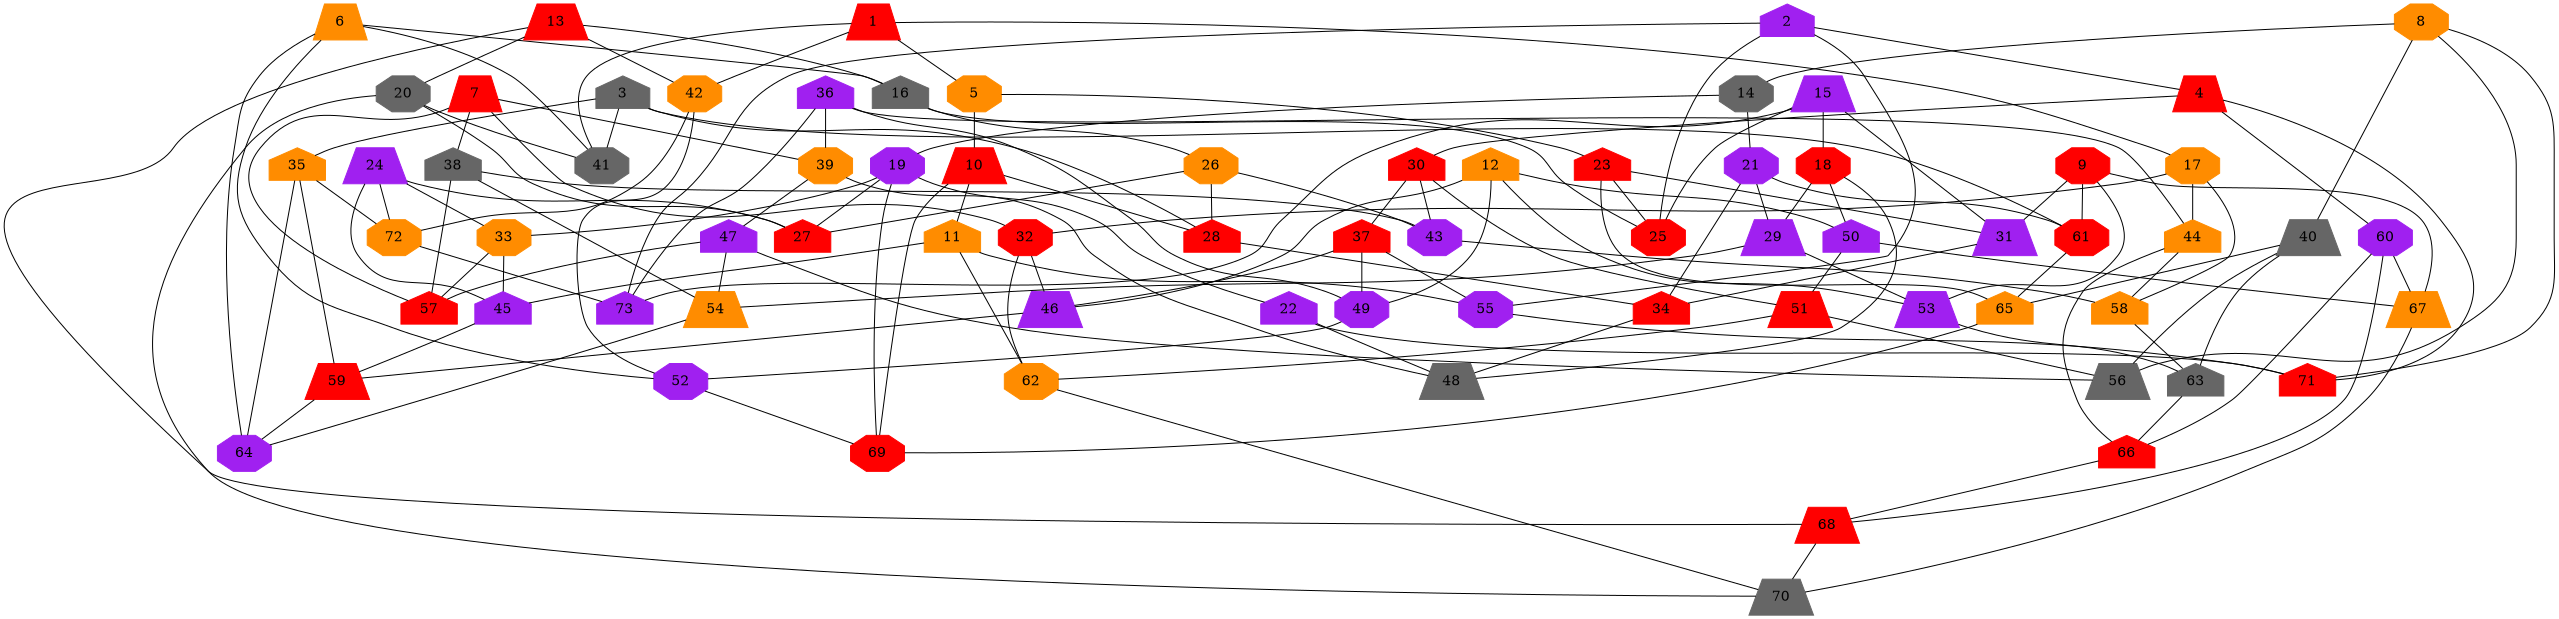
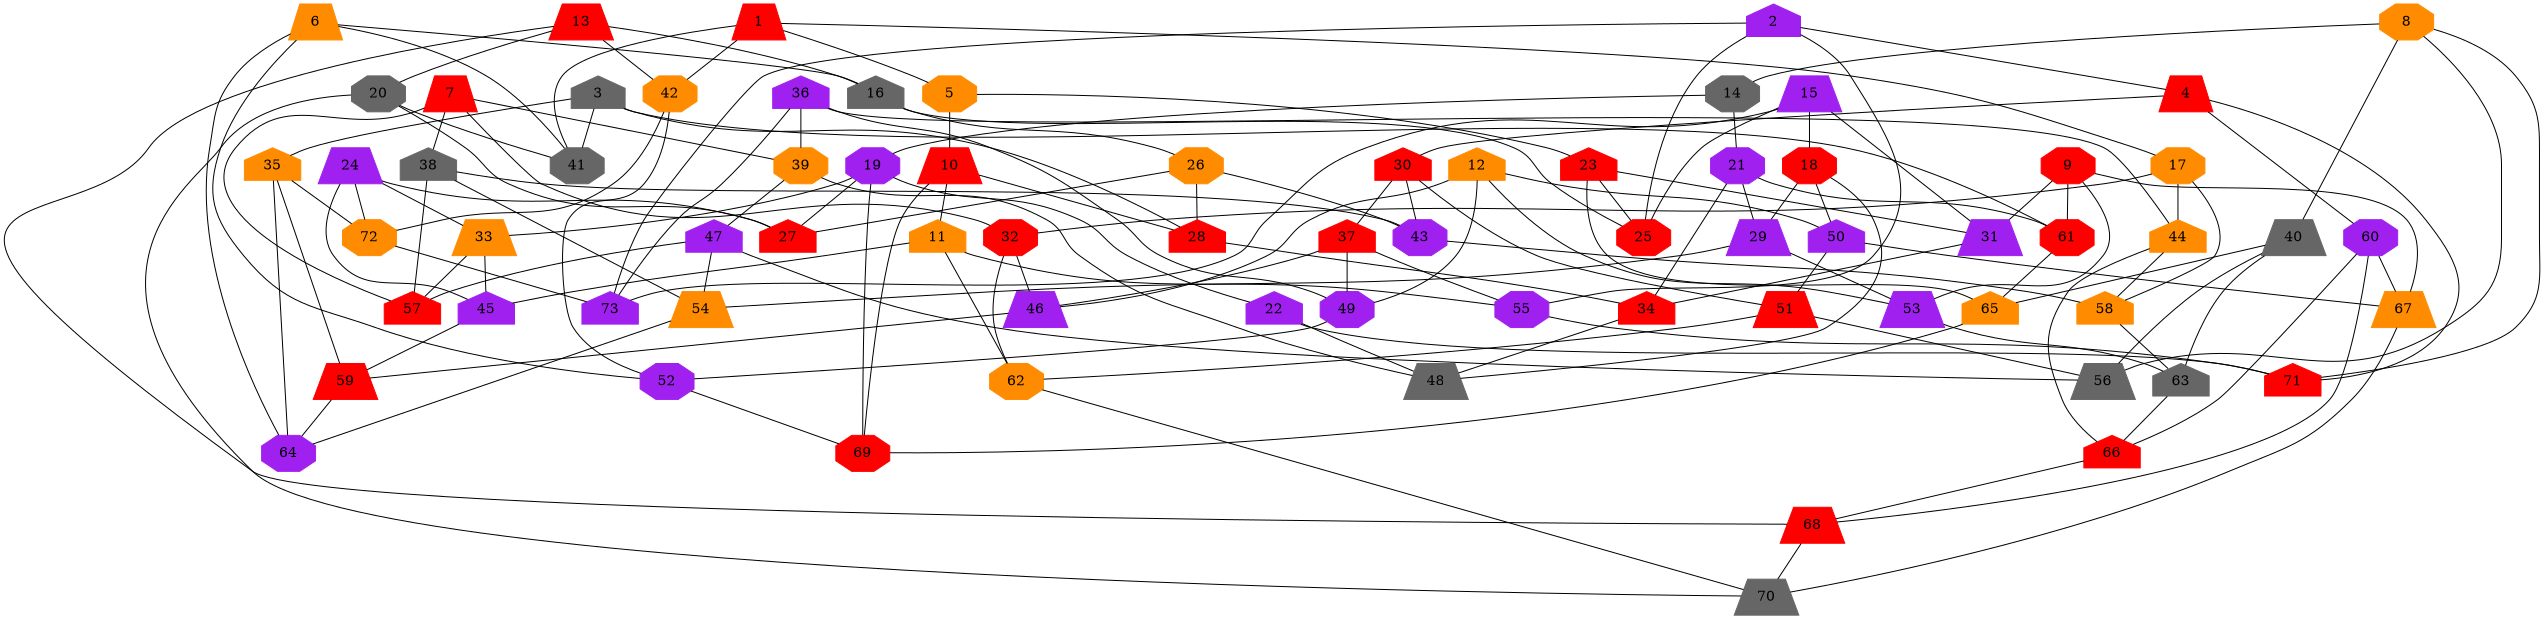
(504, 238) -> (484, 238)
